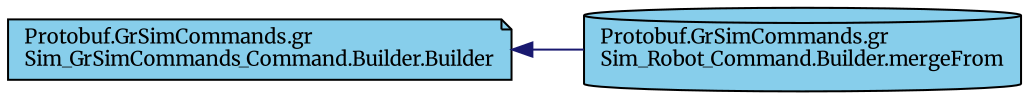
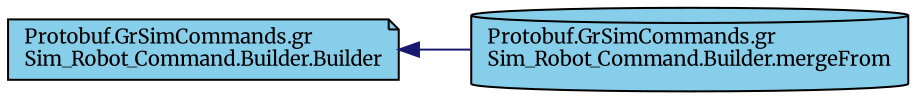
(260, 50) -> (203, 50)
